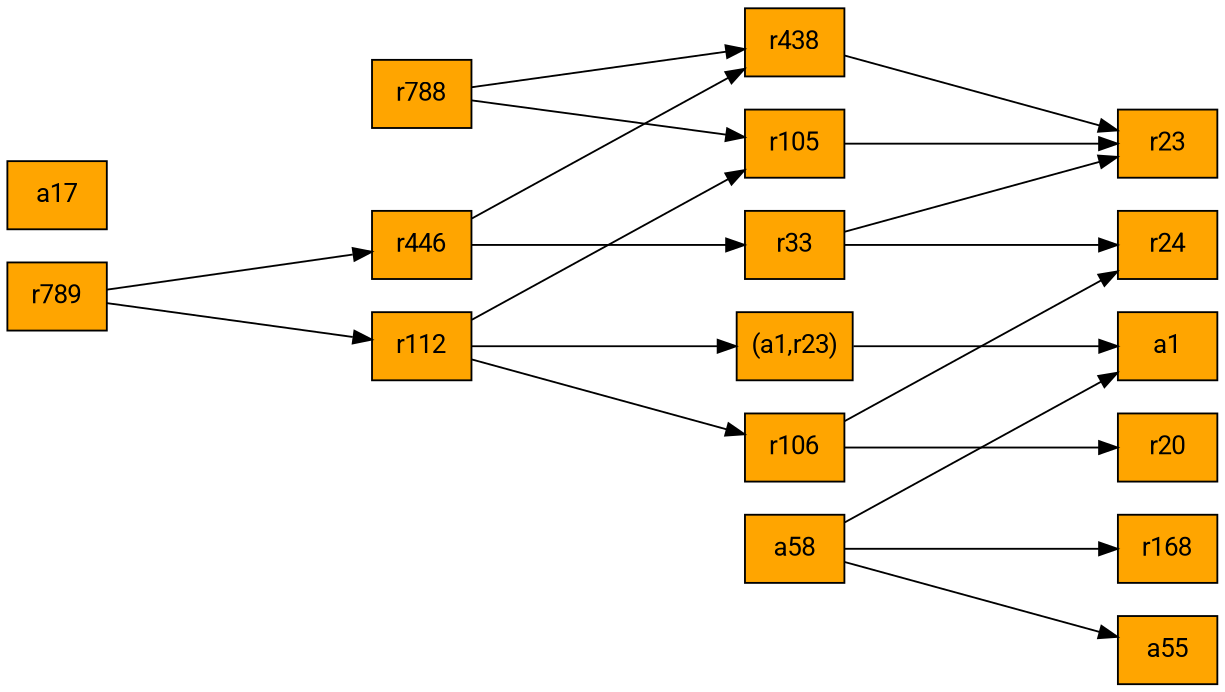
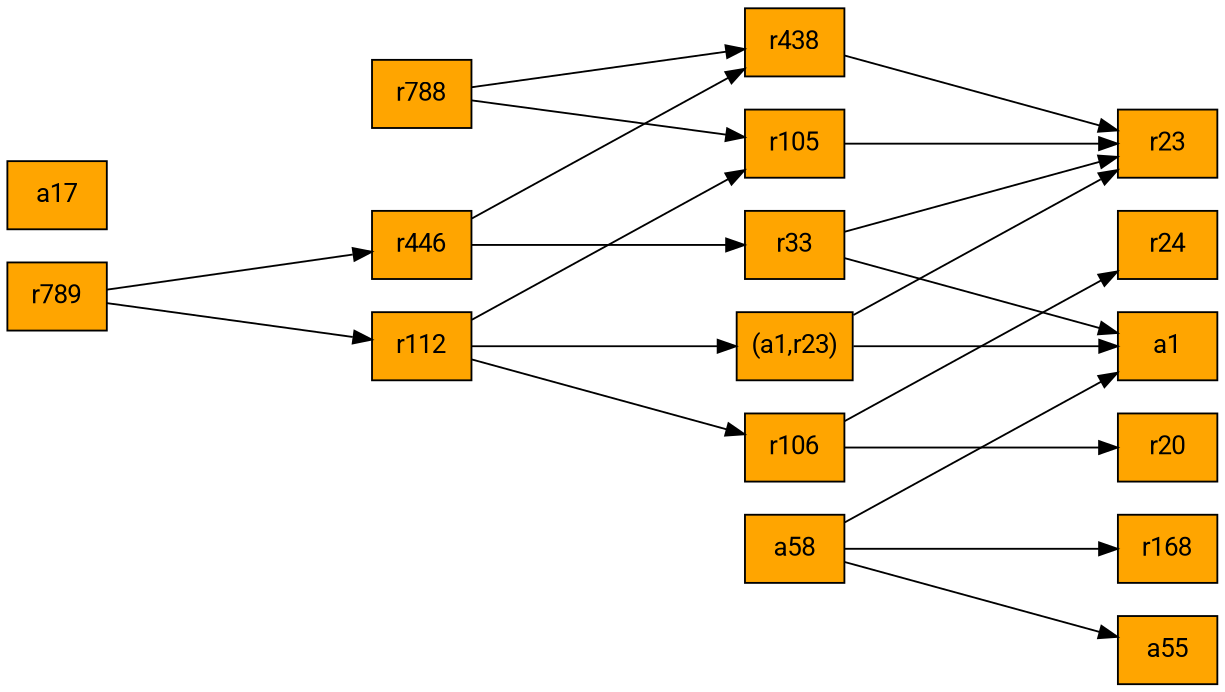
(972, 245) -> (972, 293)
none -> (977, 247)
